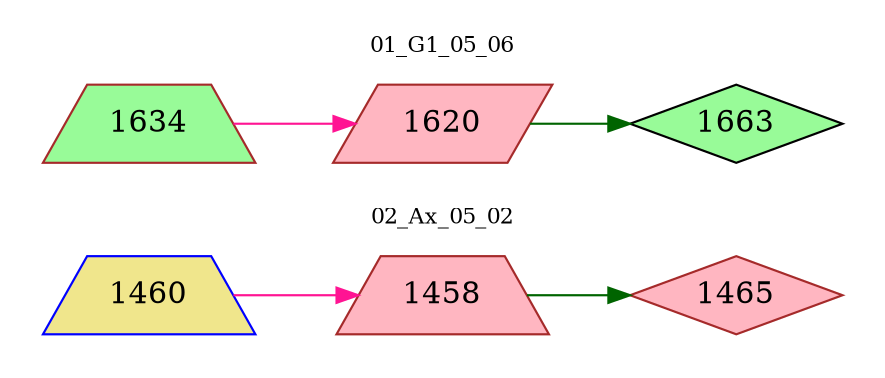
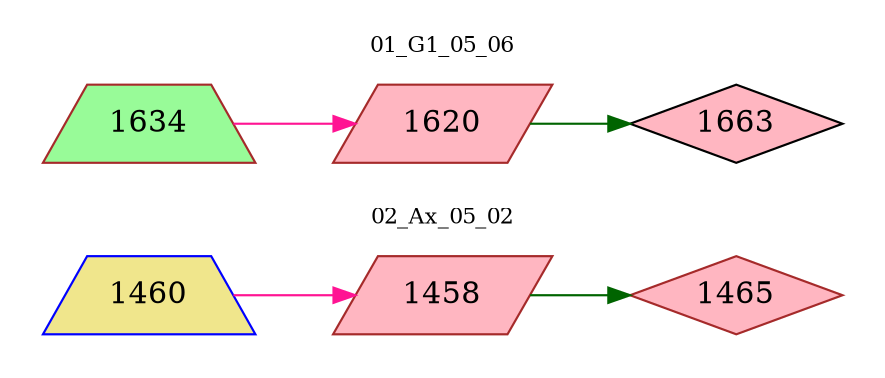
(736, 124) -> (736, 124)
(443, 295) -> (443, 295)
